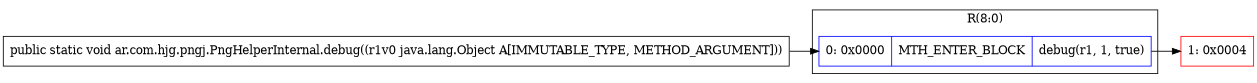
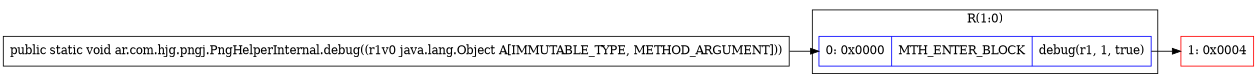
(985, 19) -> (985, 19)
